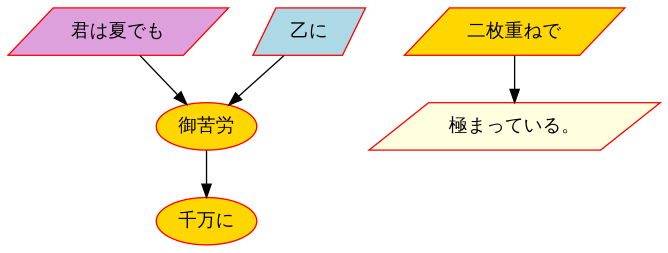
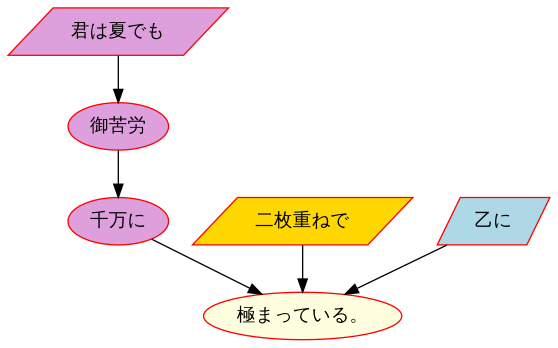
(261, 76) -> (402, 267)
(207, 126) -> (118, 126)
(515, 126) -> (303, 316)
(207, 221) -> (118, 221)
none -> (201, 264)
